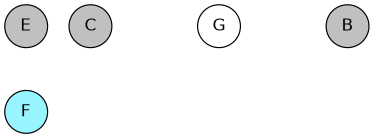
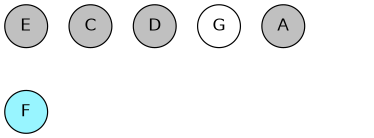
none -> (155, 26)
none -> (283, 26)
(348, 26) -> none
